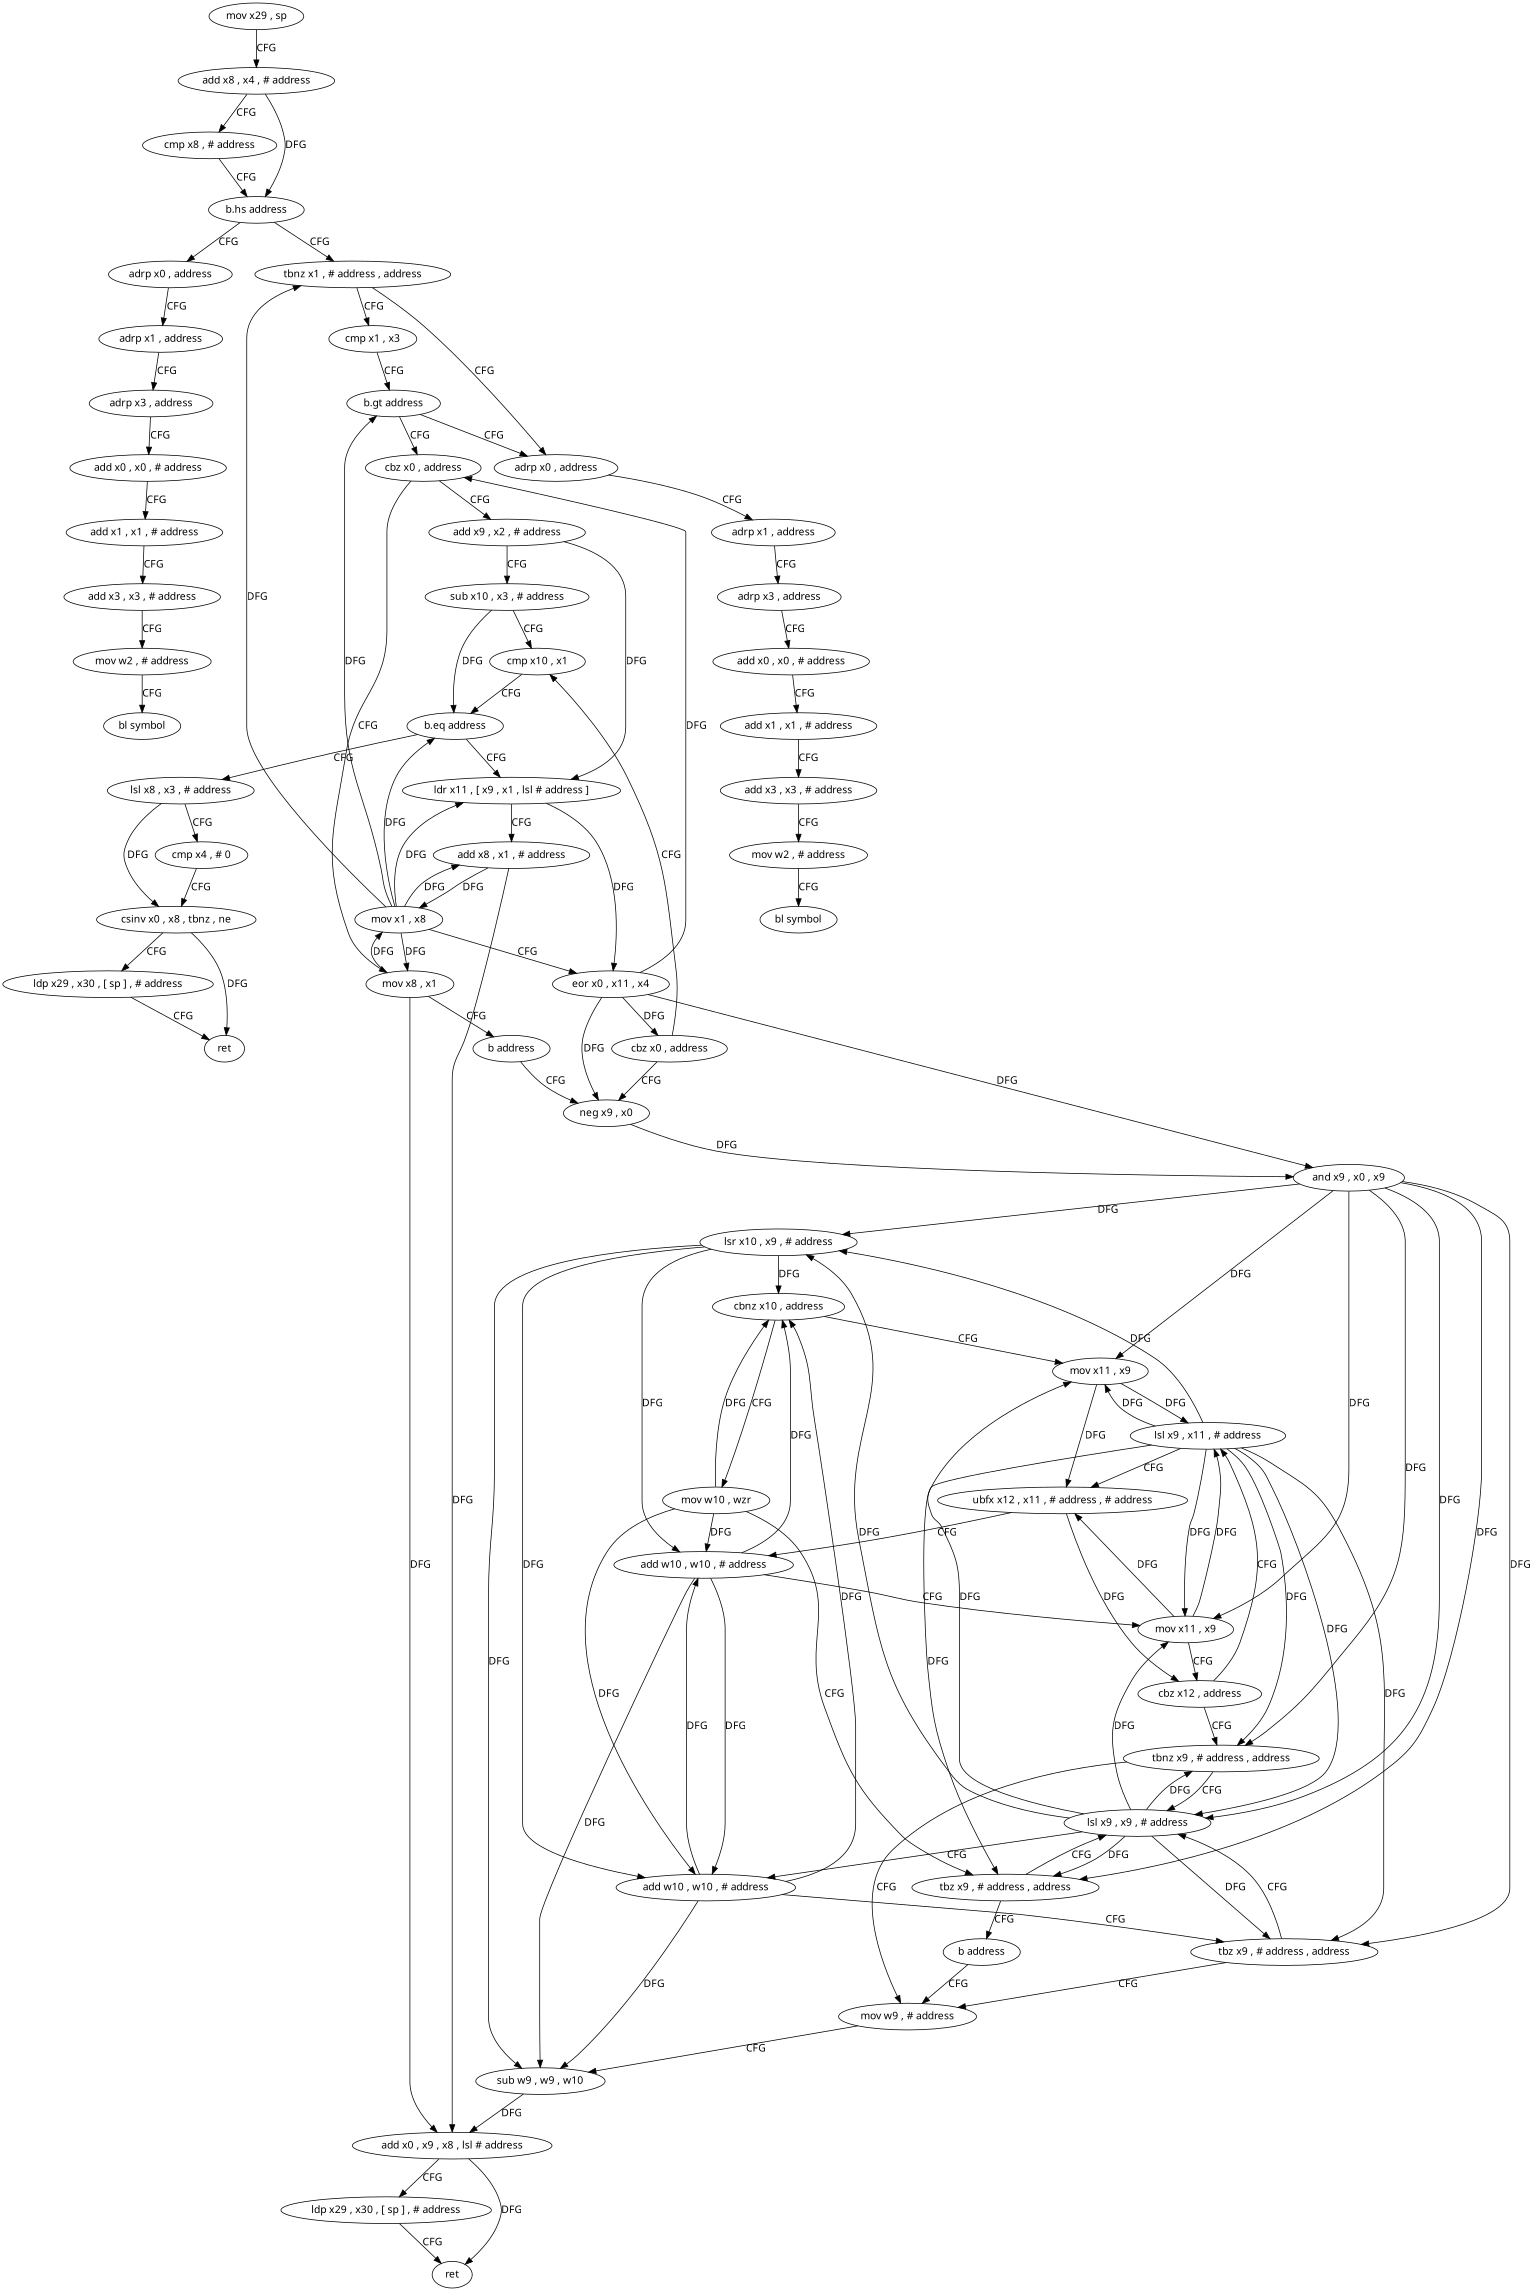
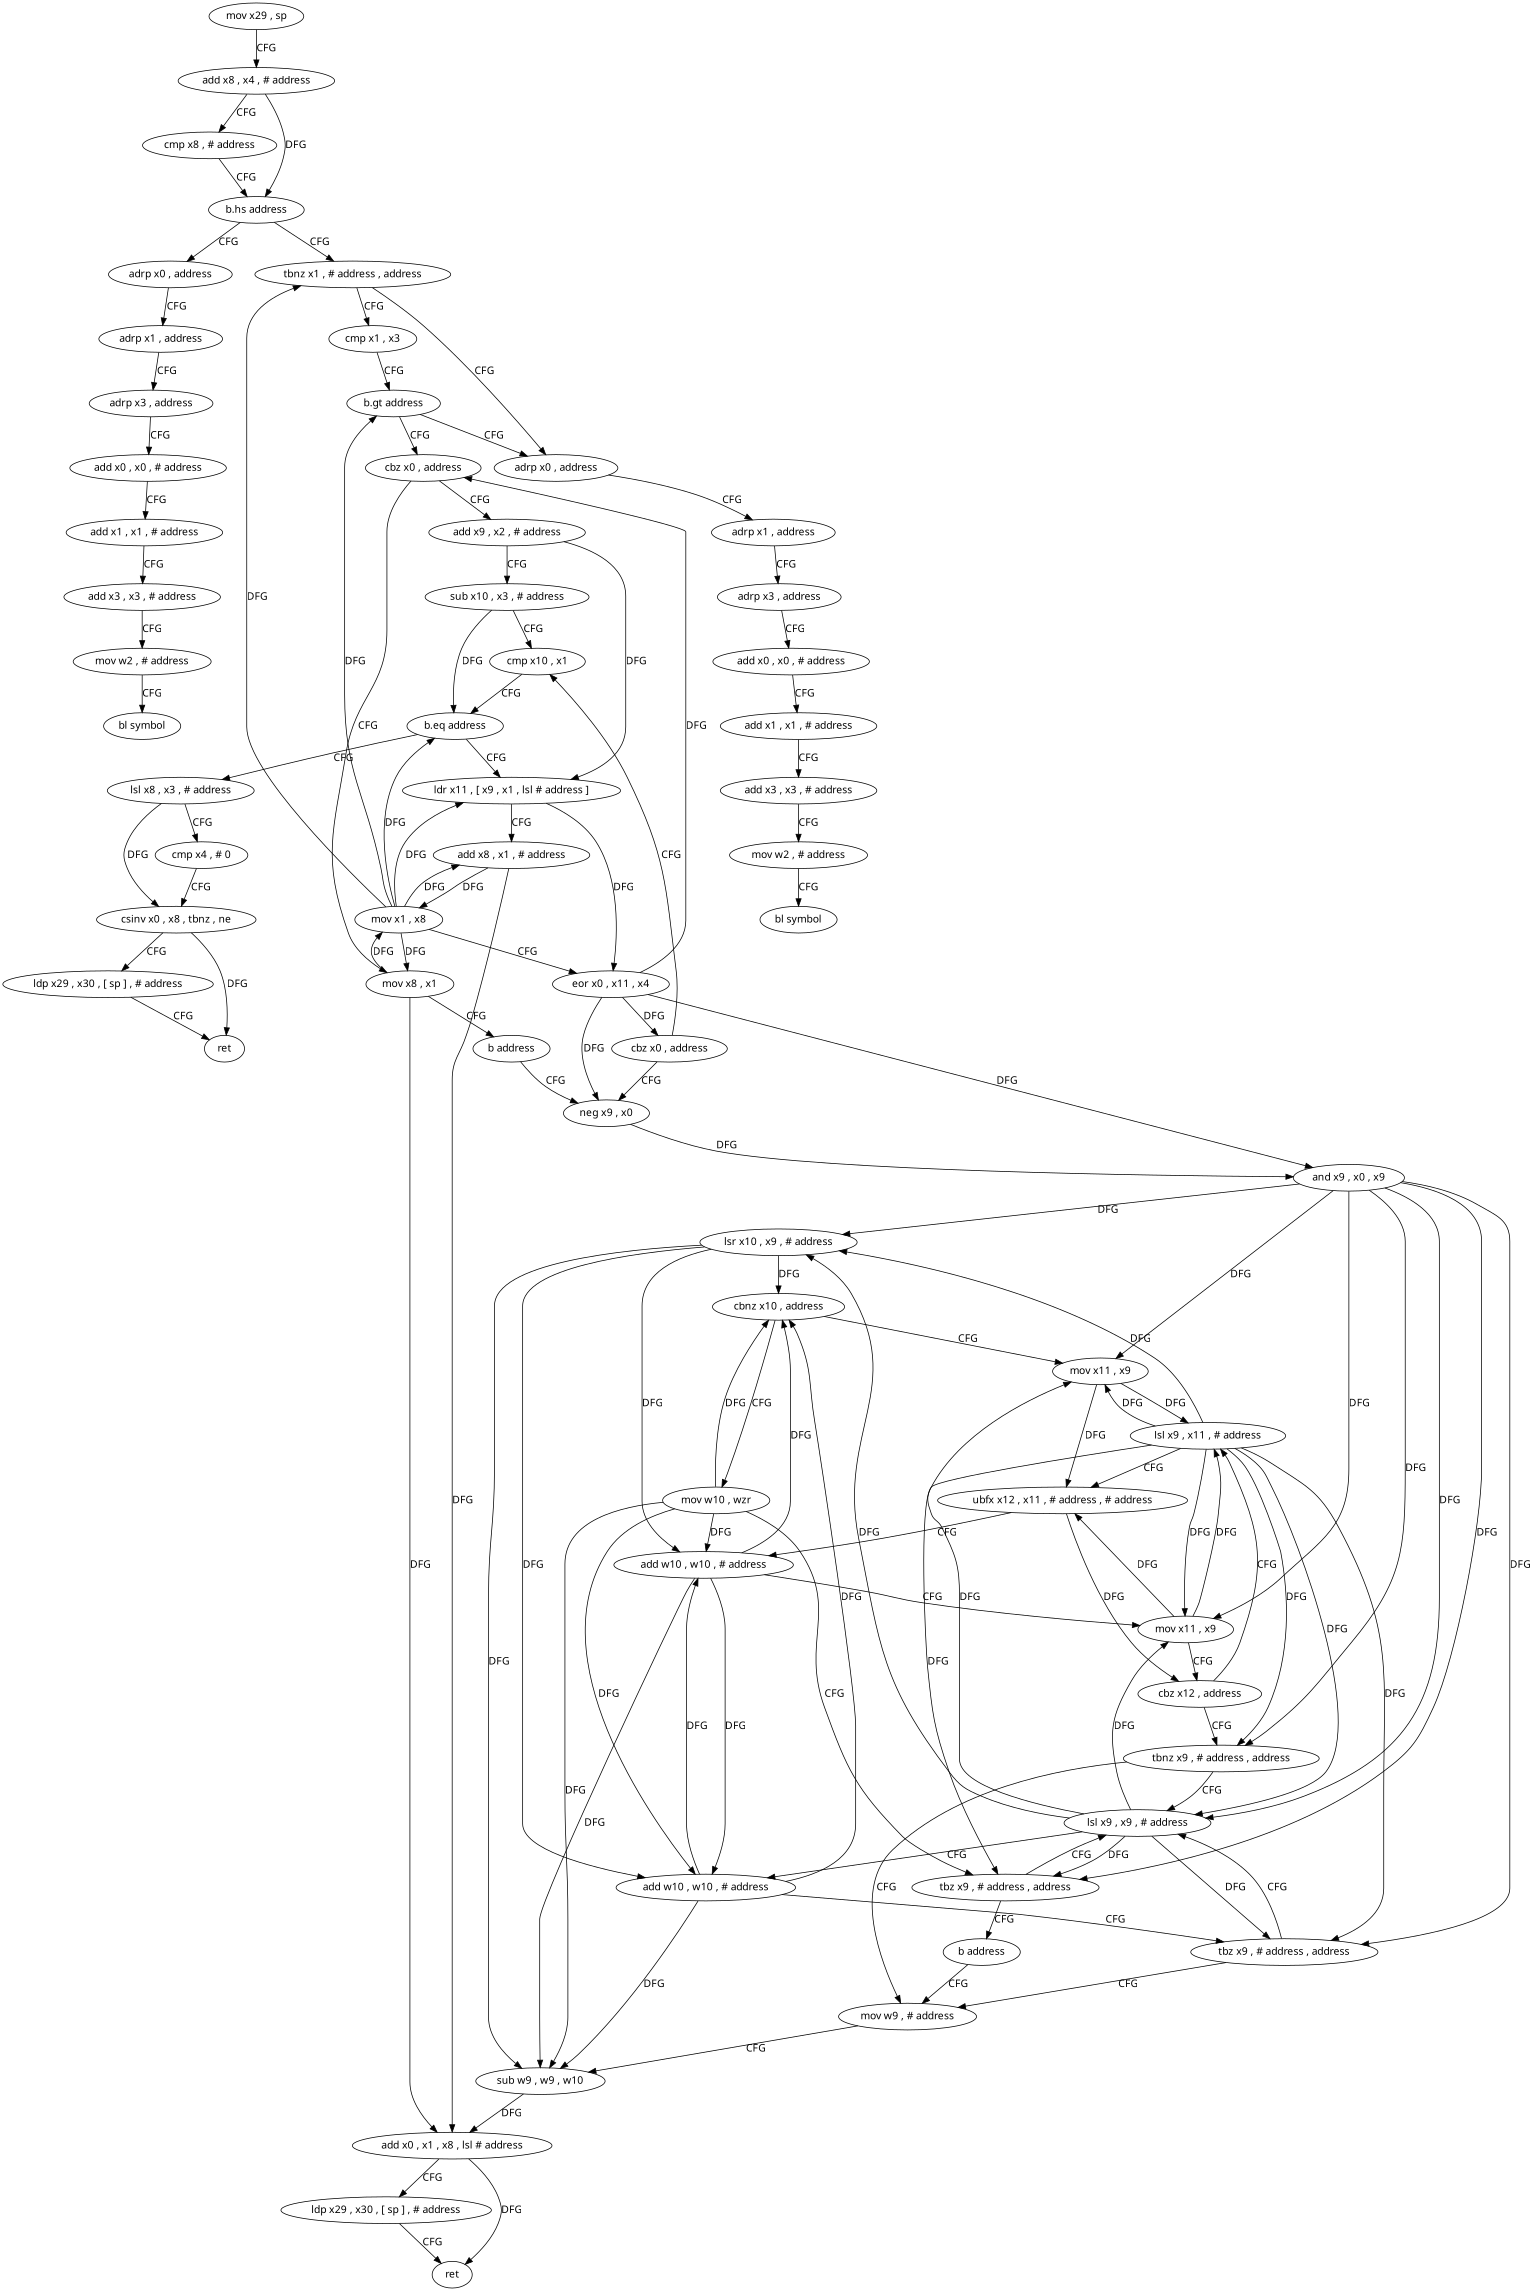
none -> (565, 1751)
(1164, 1790) -> none
(452, 2146) -> (452, 2146)
